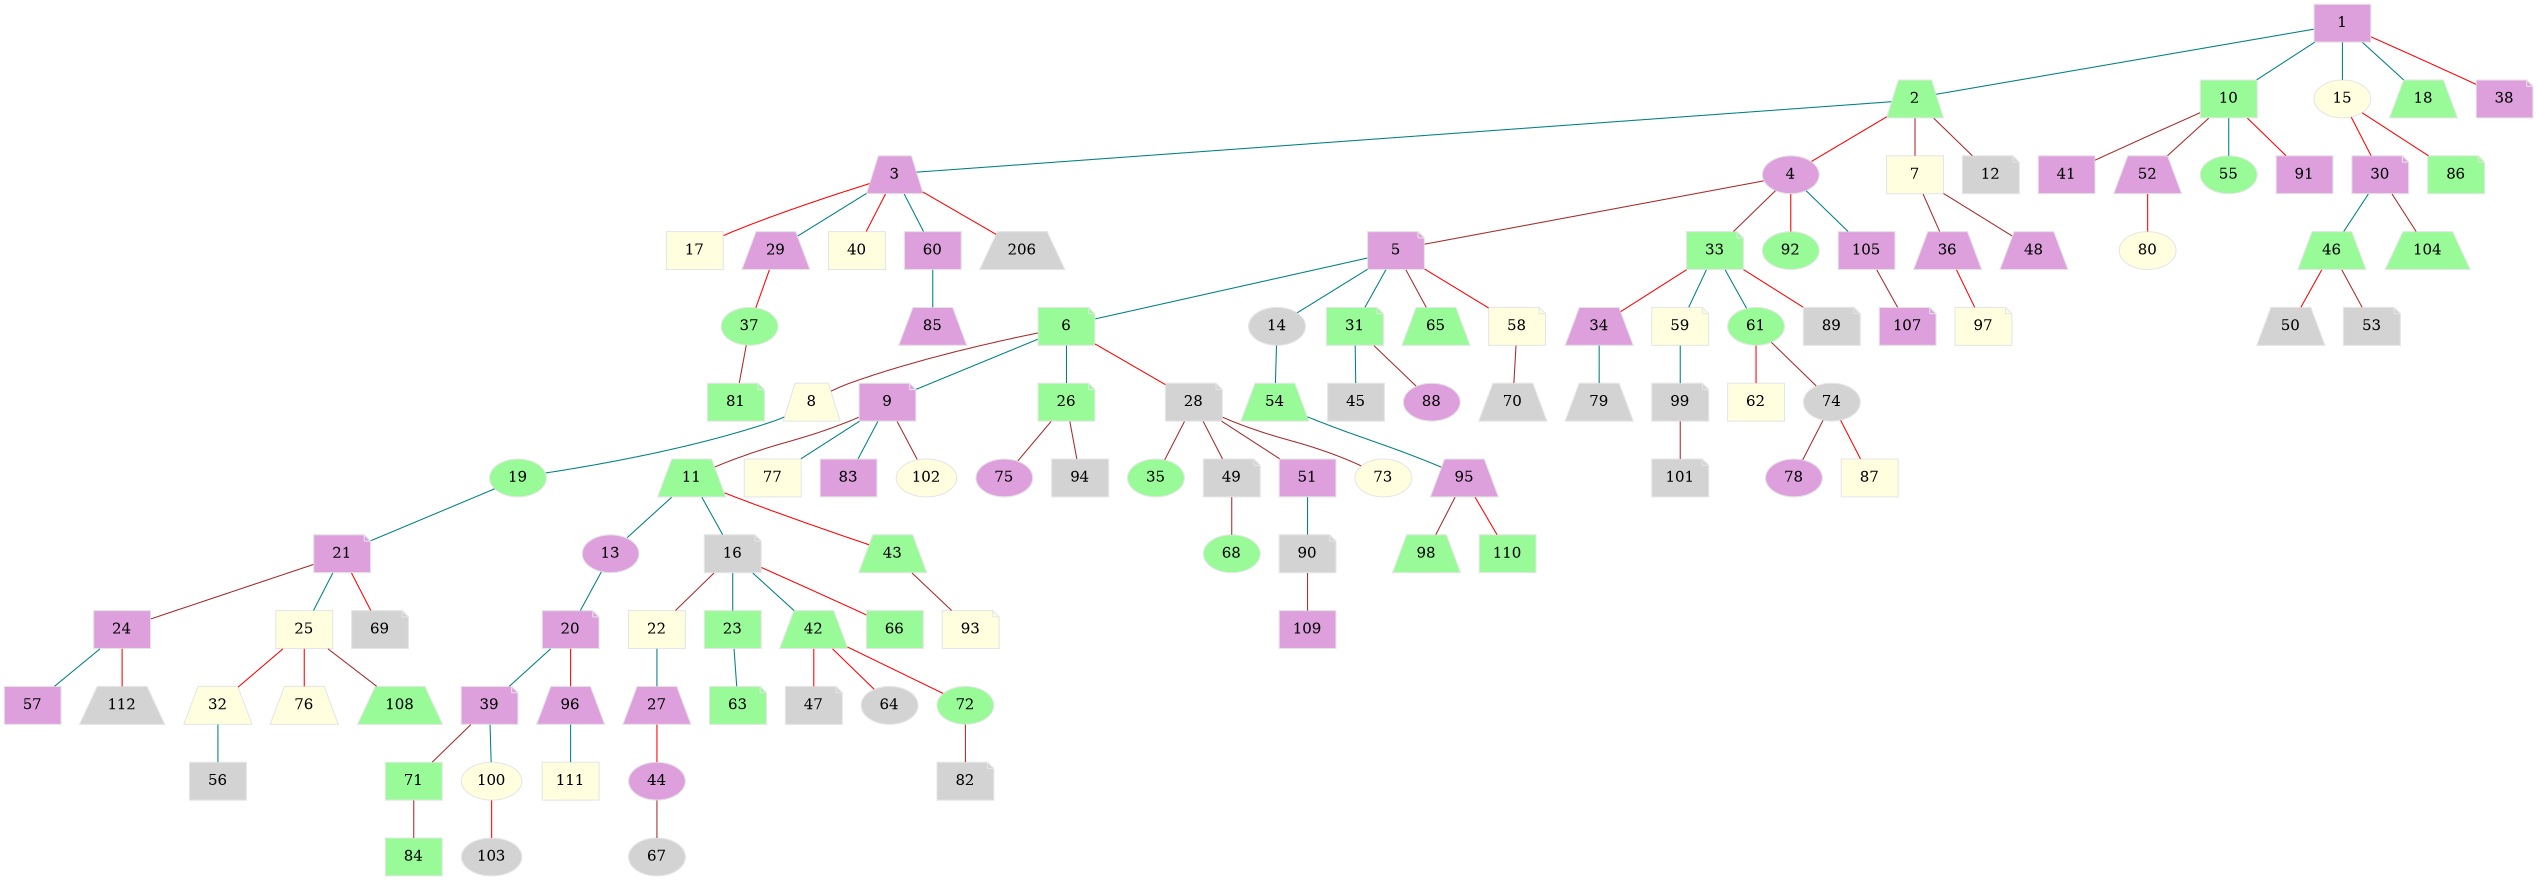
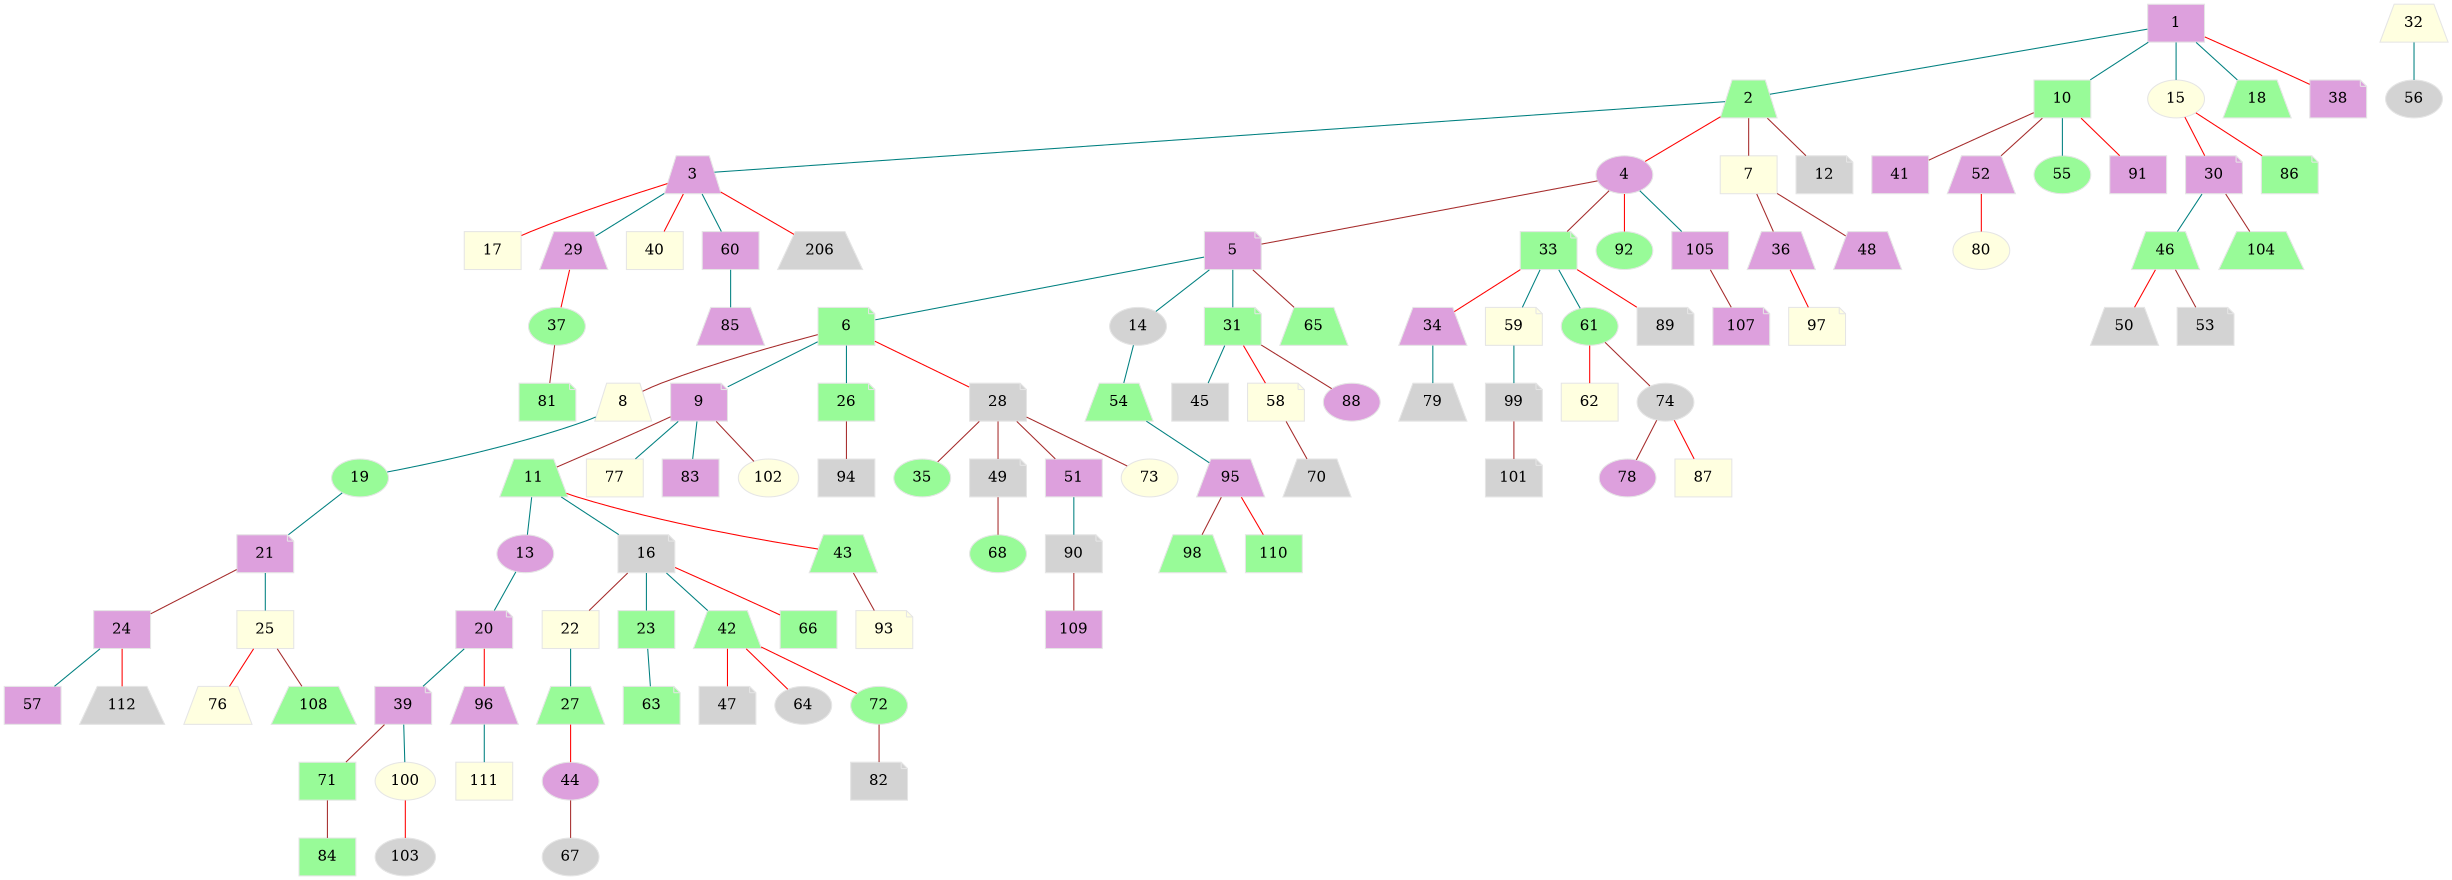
(1457, 289) -> (1254, 364)
(1004, 478) -> none
(380, 630) -> none
(261, 668) -> none
(657, 705) -> (571, 705)
(218, 781) -> (2414, 99)
